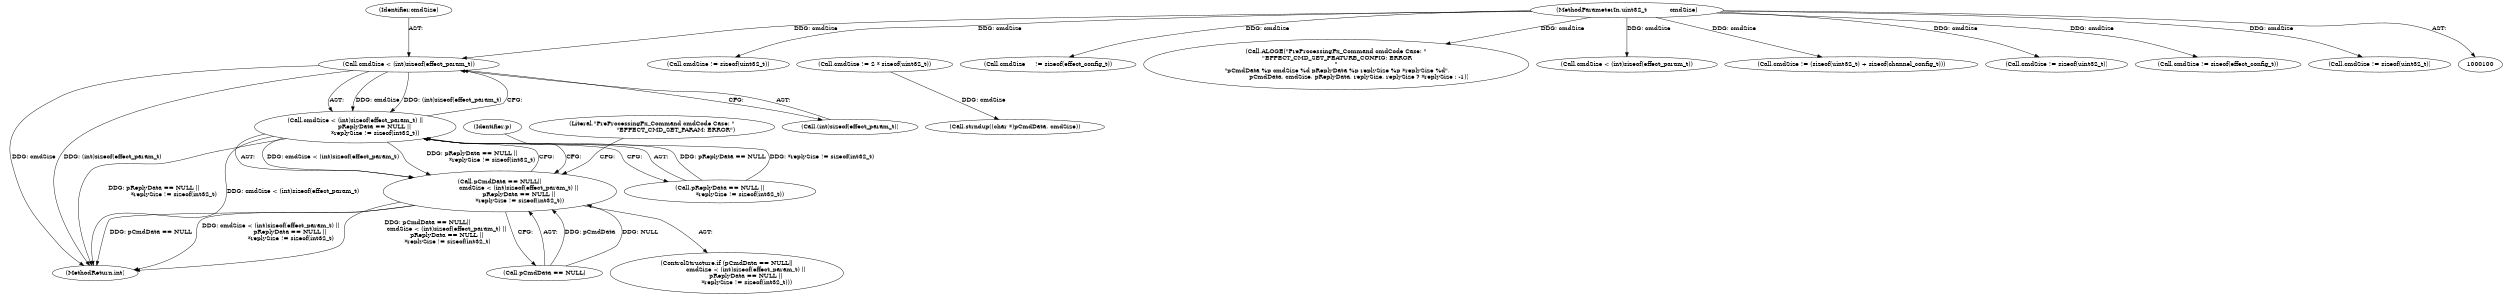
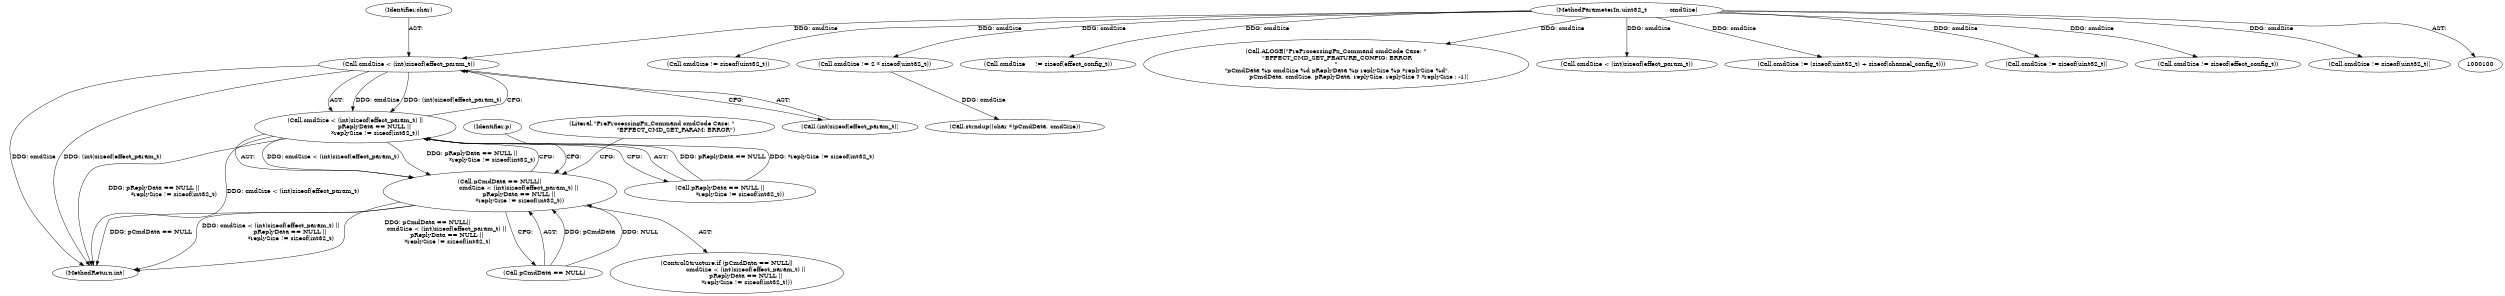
(409, 10) -> (409, 10)
none -> (1213, 19)
